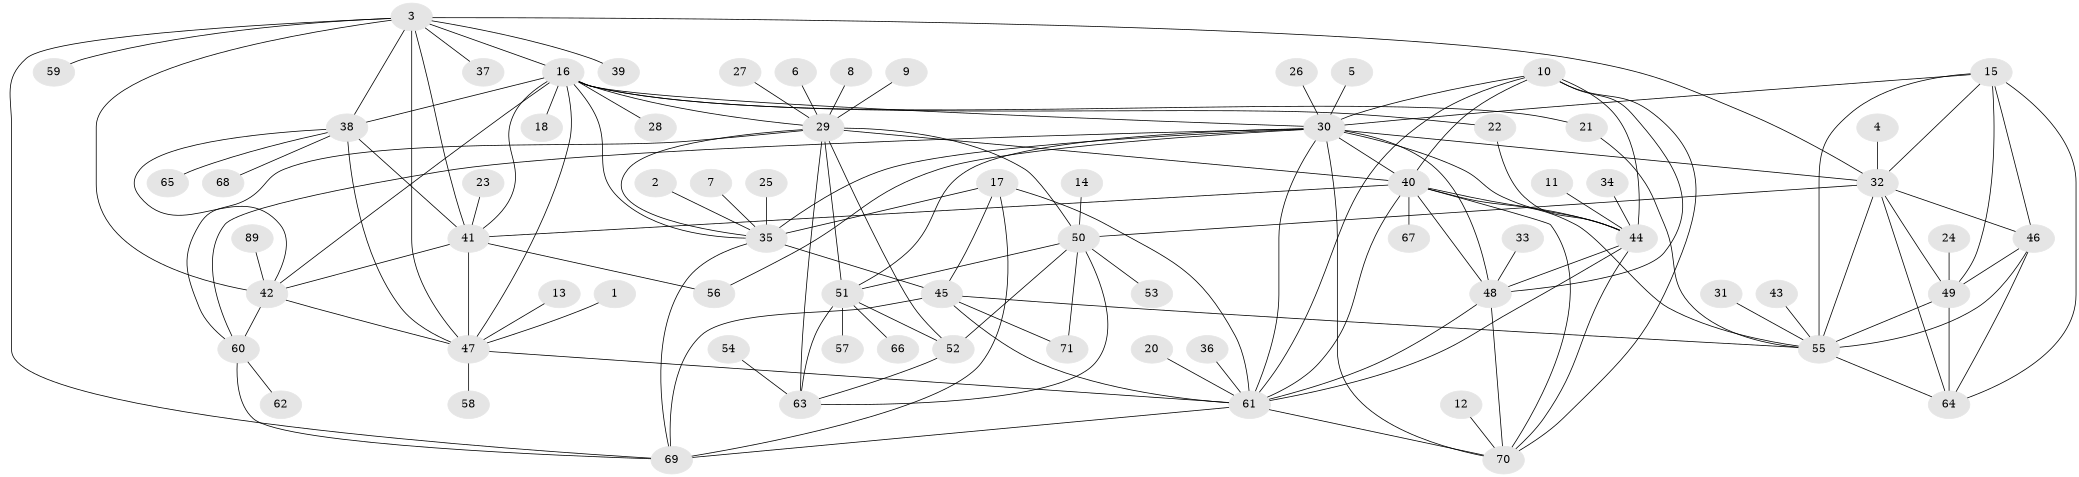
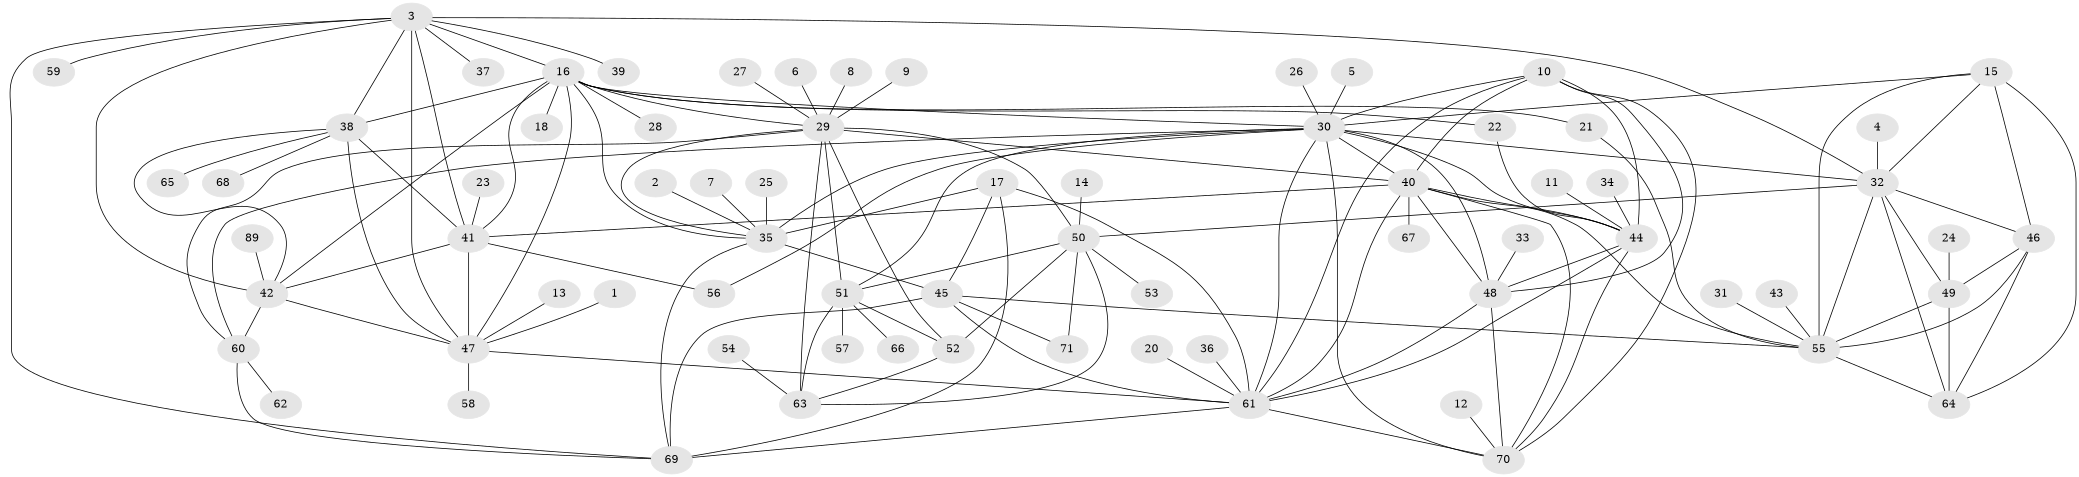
(1991, 187) -> none
